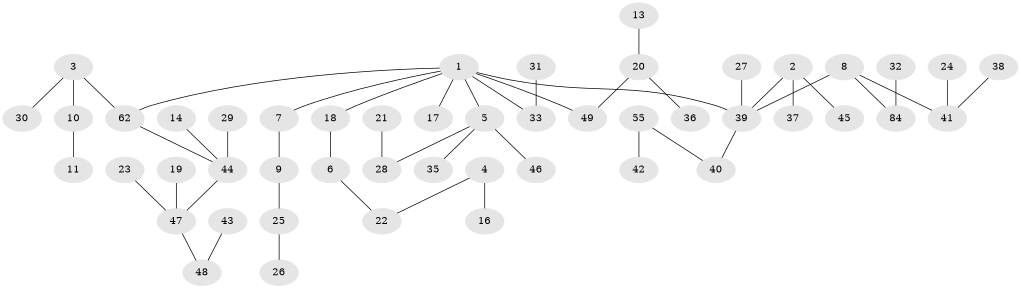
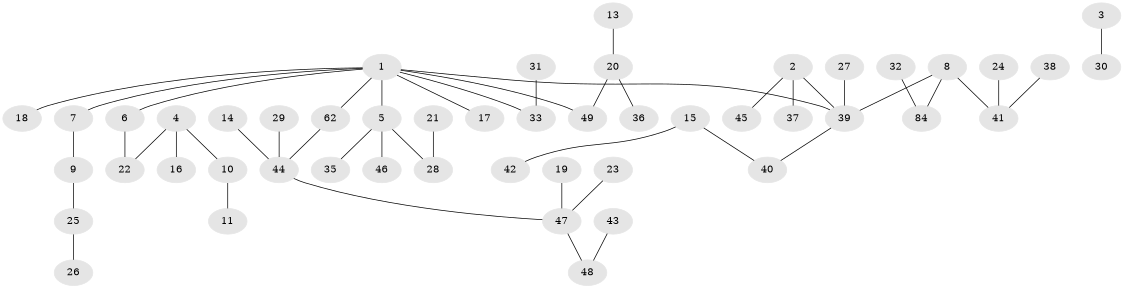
(74, 93) -> (202, 144)
(99, 93) -> none
(639, 119) -> (690, 119)
(331, 144) -> (250, 83)
